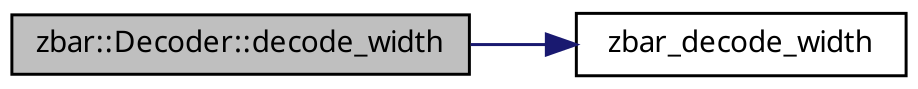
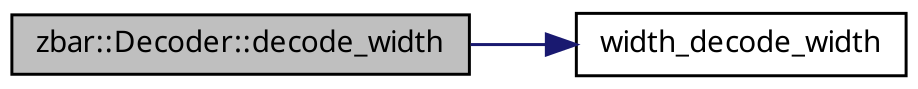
(741, 45) -> (741, 45)
